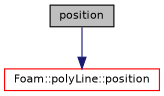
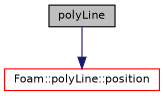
(82, 16) -> (82, 16)
